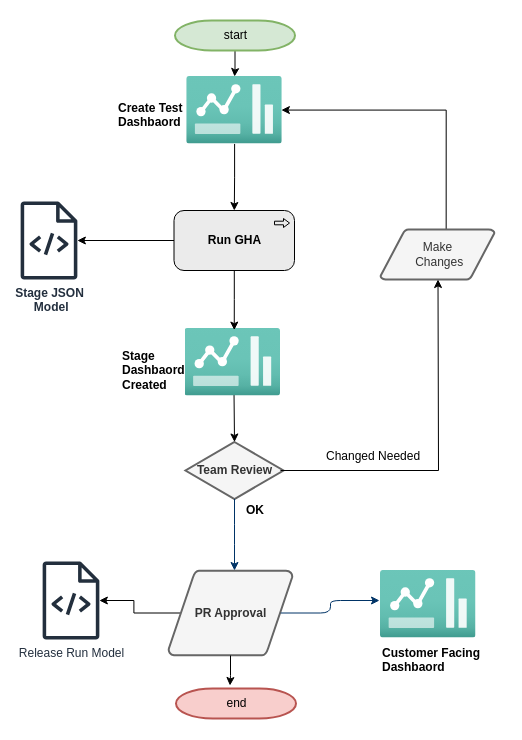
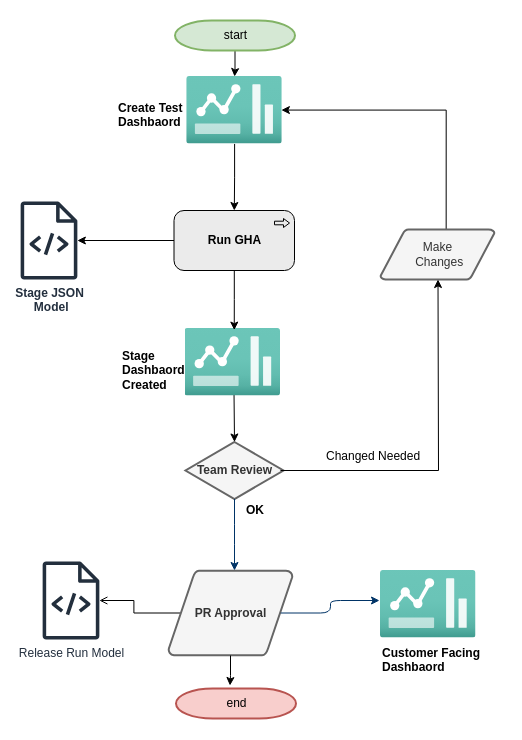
(107, 601) -> (105, 601)
